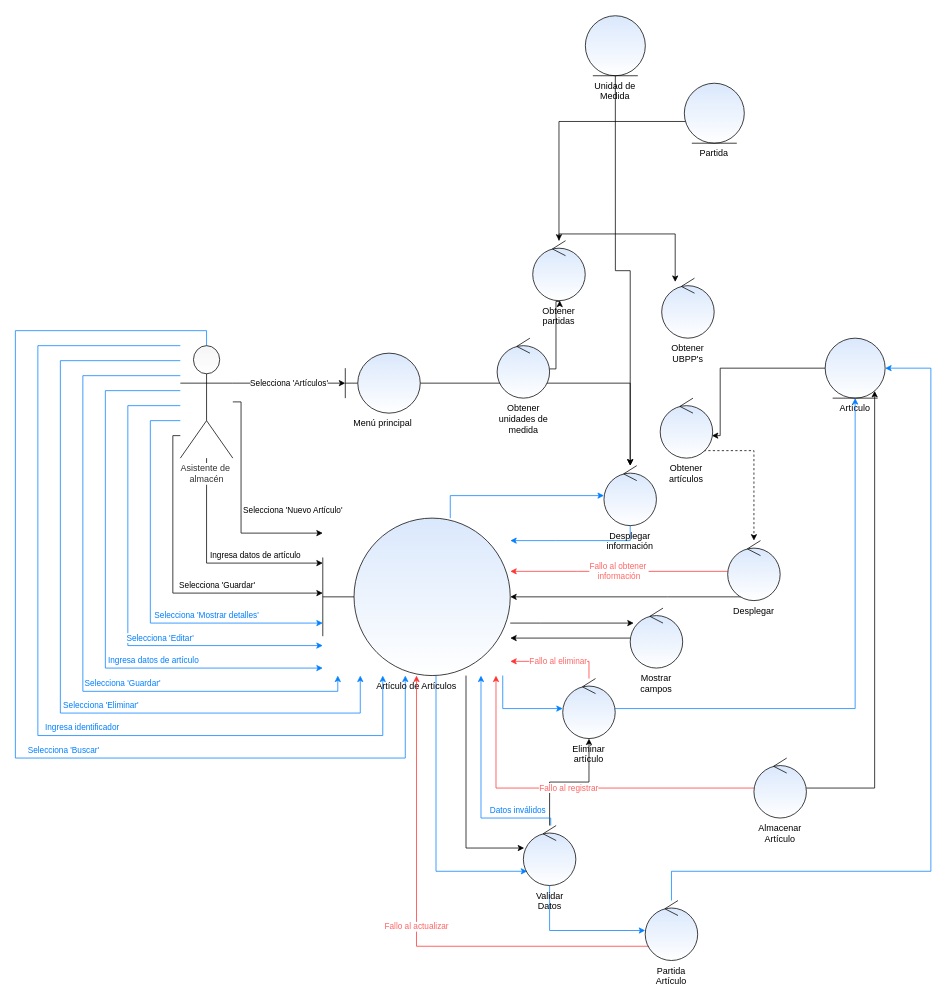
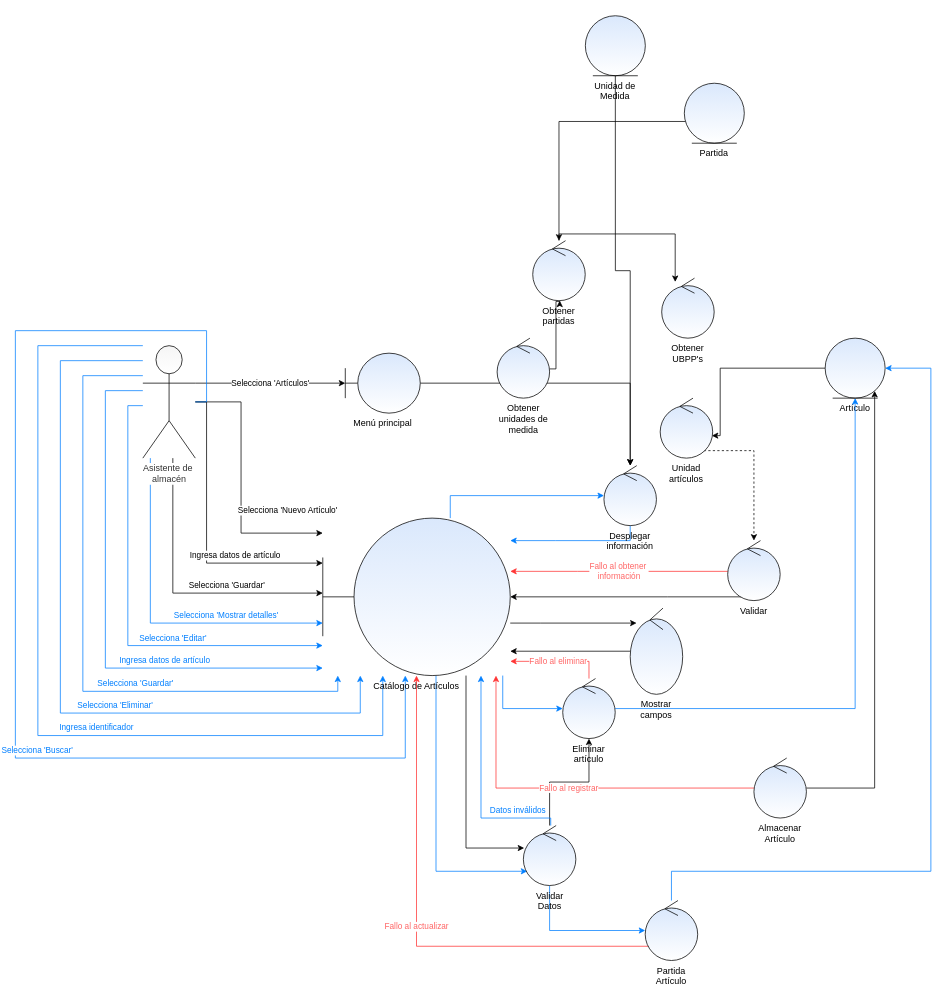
(207, 402) -> (169, 402)
(687, 474) -> (687, 474)
(754, 611) -> (754, 611)
(657, 638) -> (657, 651)
(417, 686) -> (417, 686)
